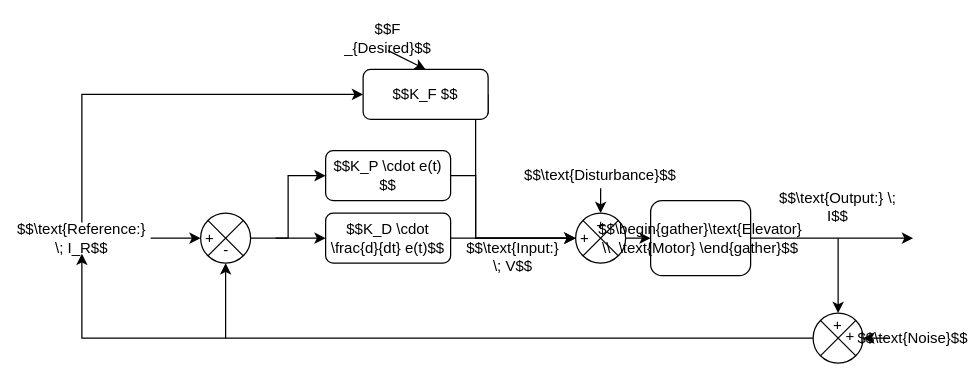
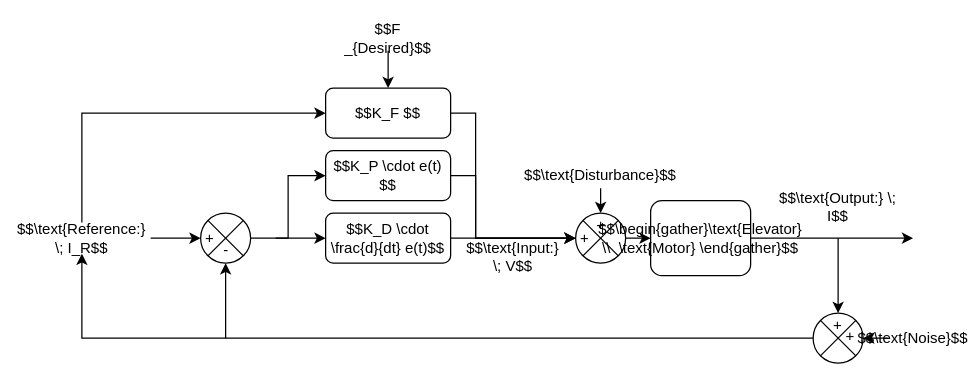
(426, 94) -> (388, 113)
